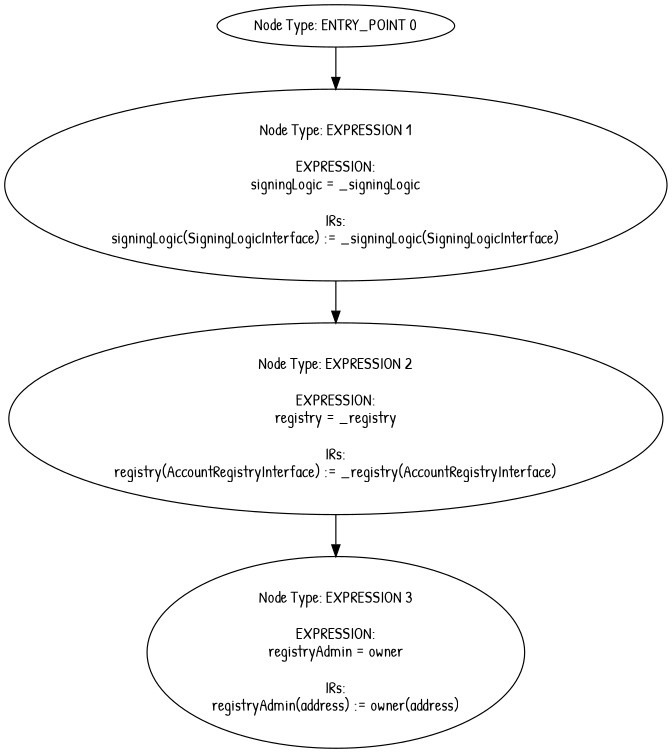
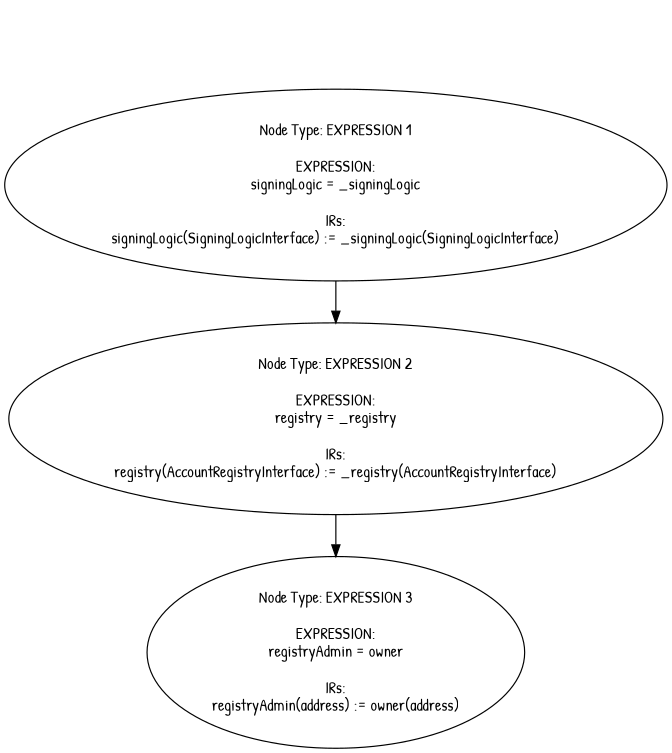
(336, 26) -> none
